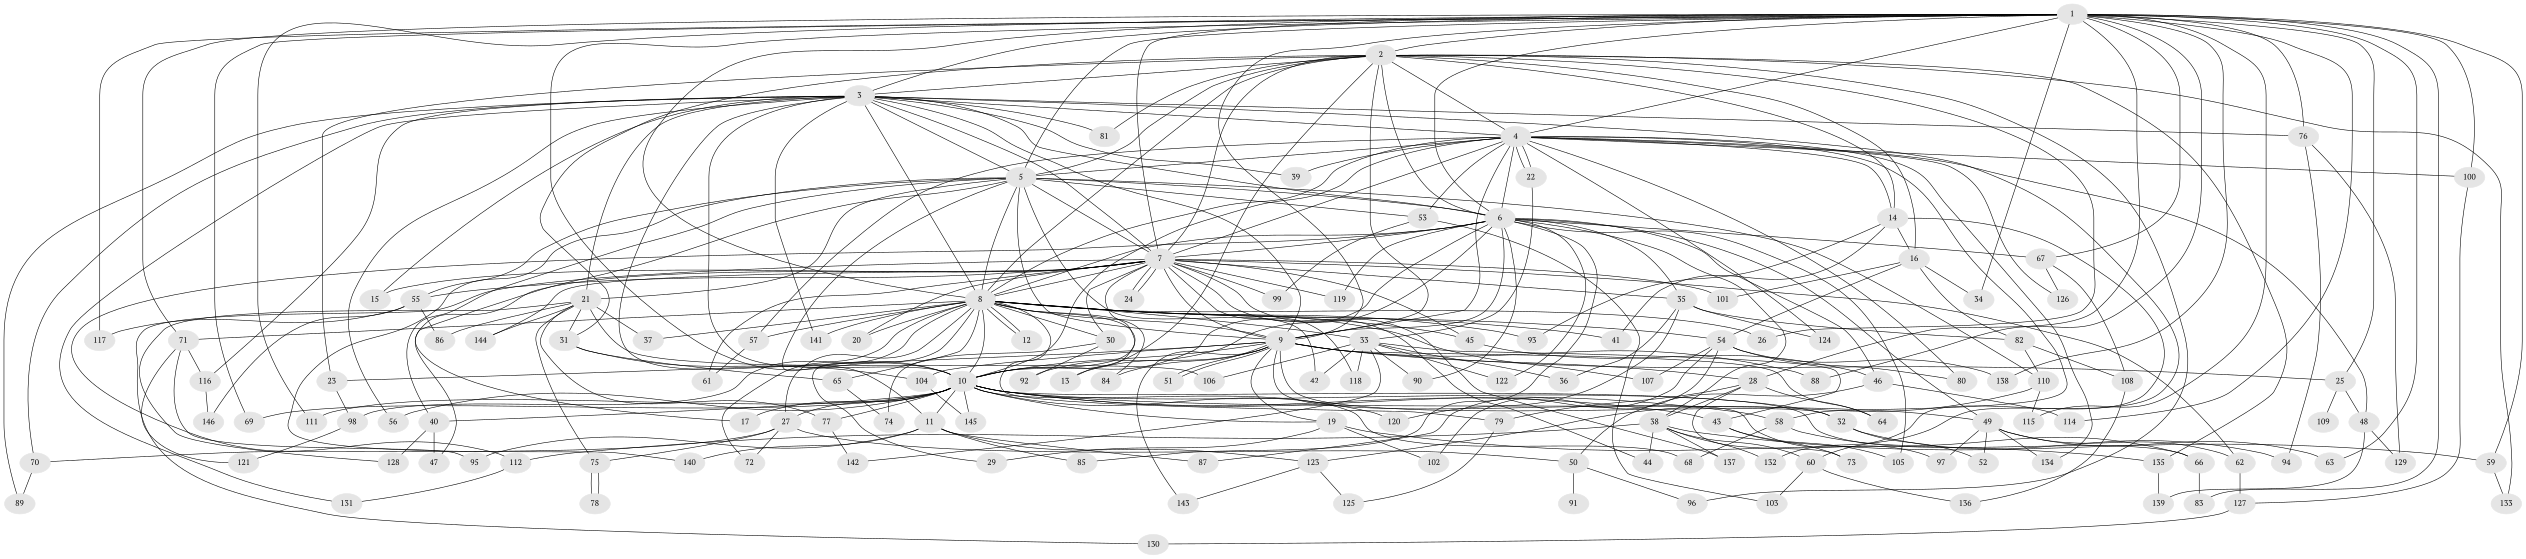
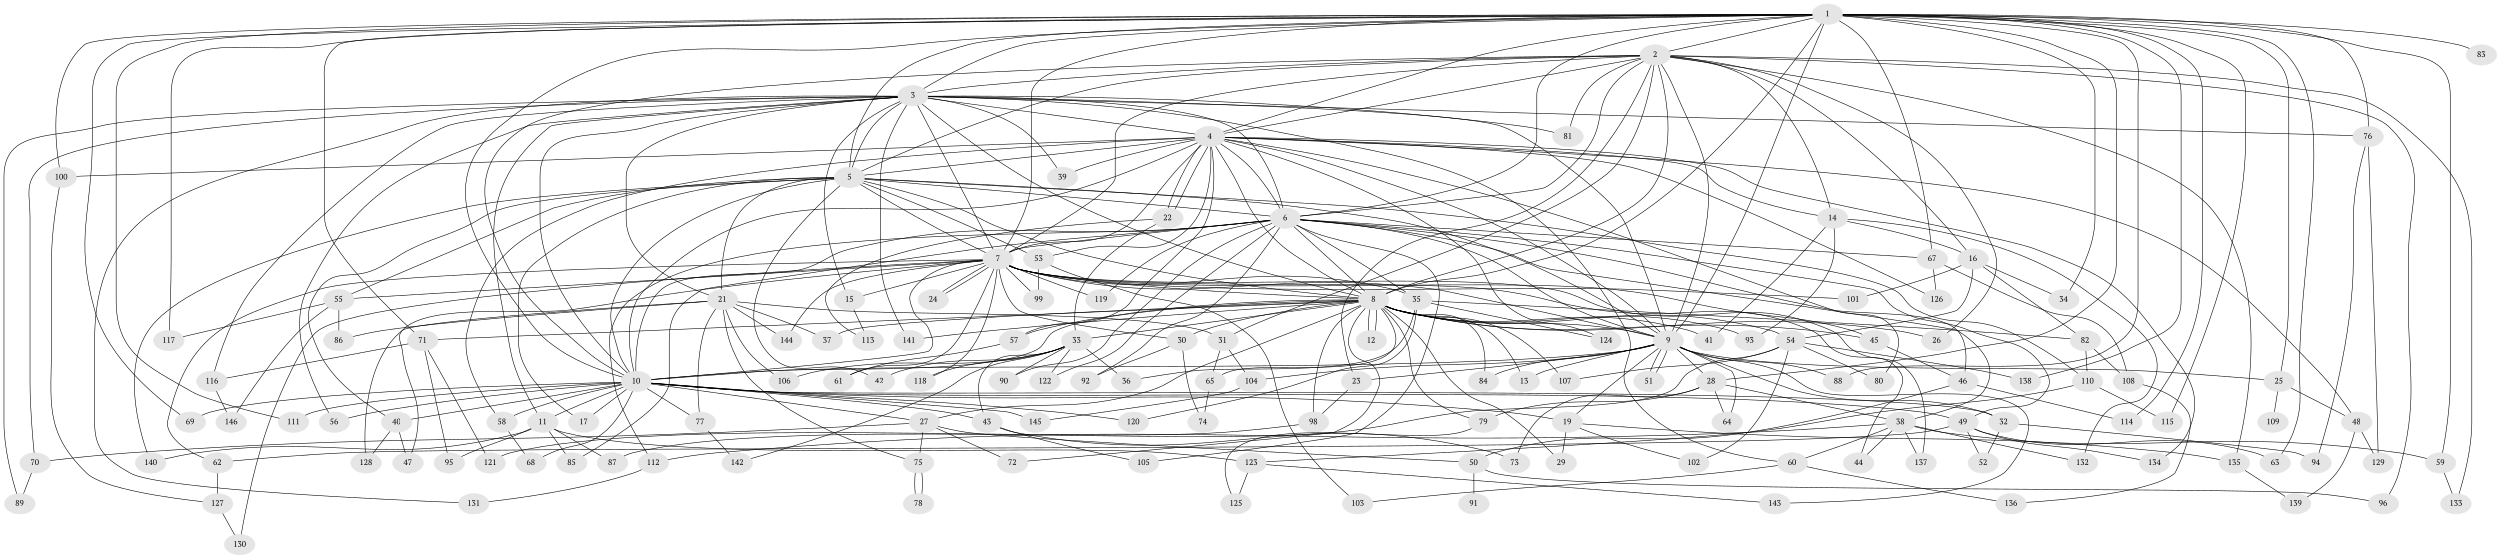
(857, 341) -> none
none -> (868, 341)
(1941, 463) -> none
(2199, 463) -> none
